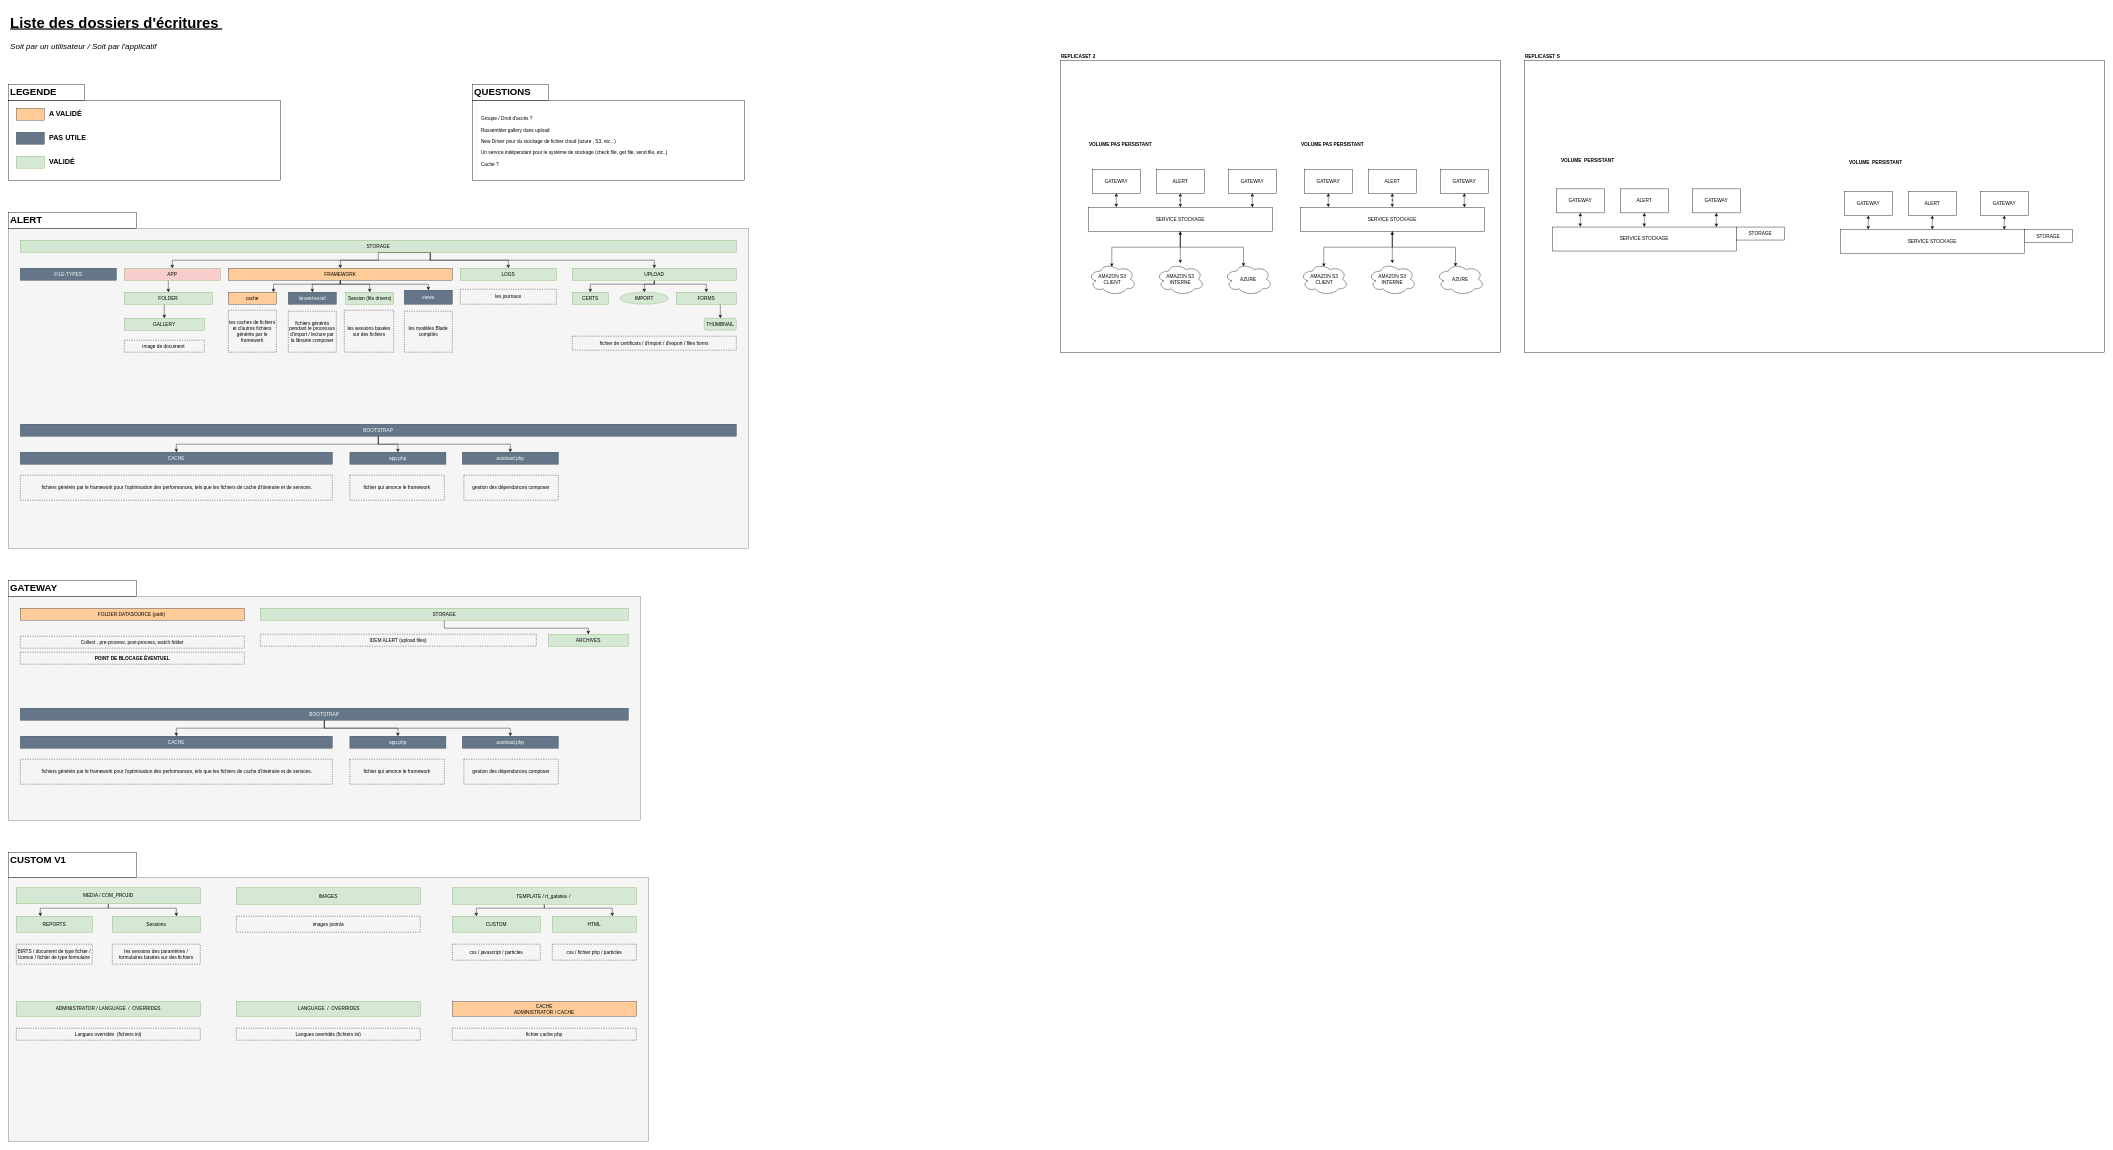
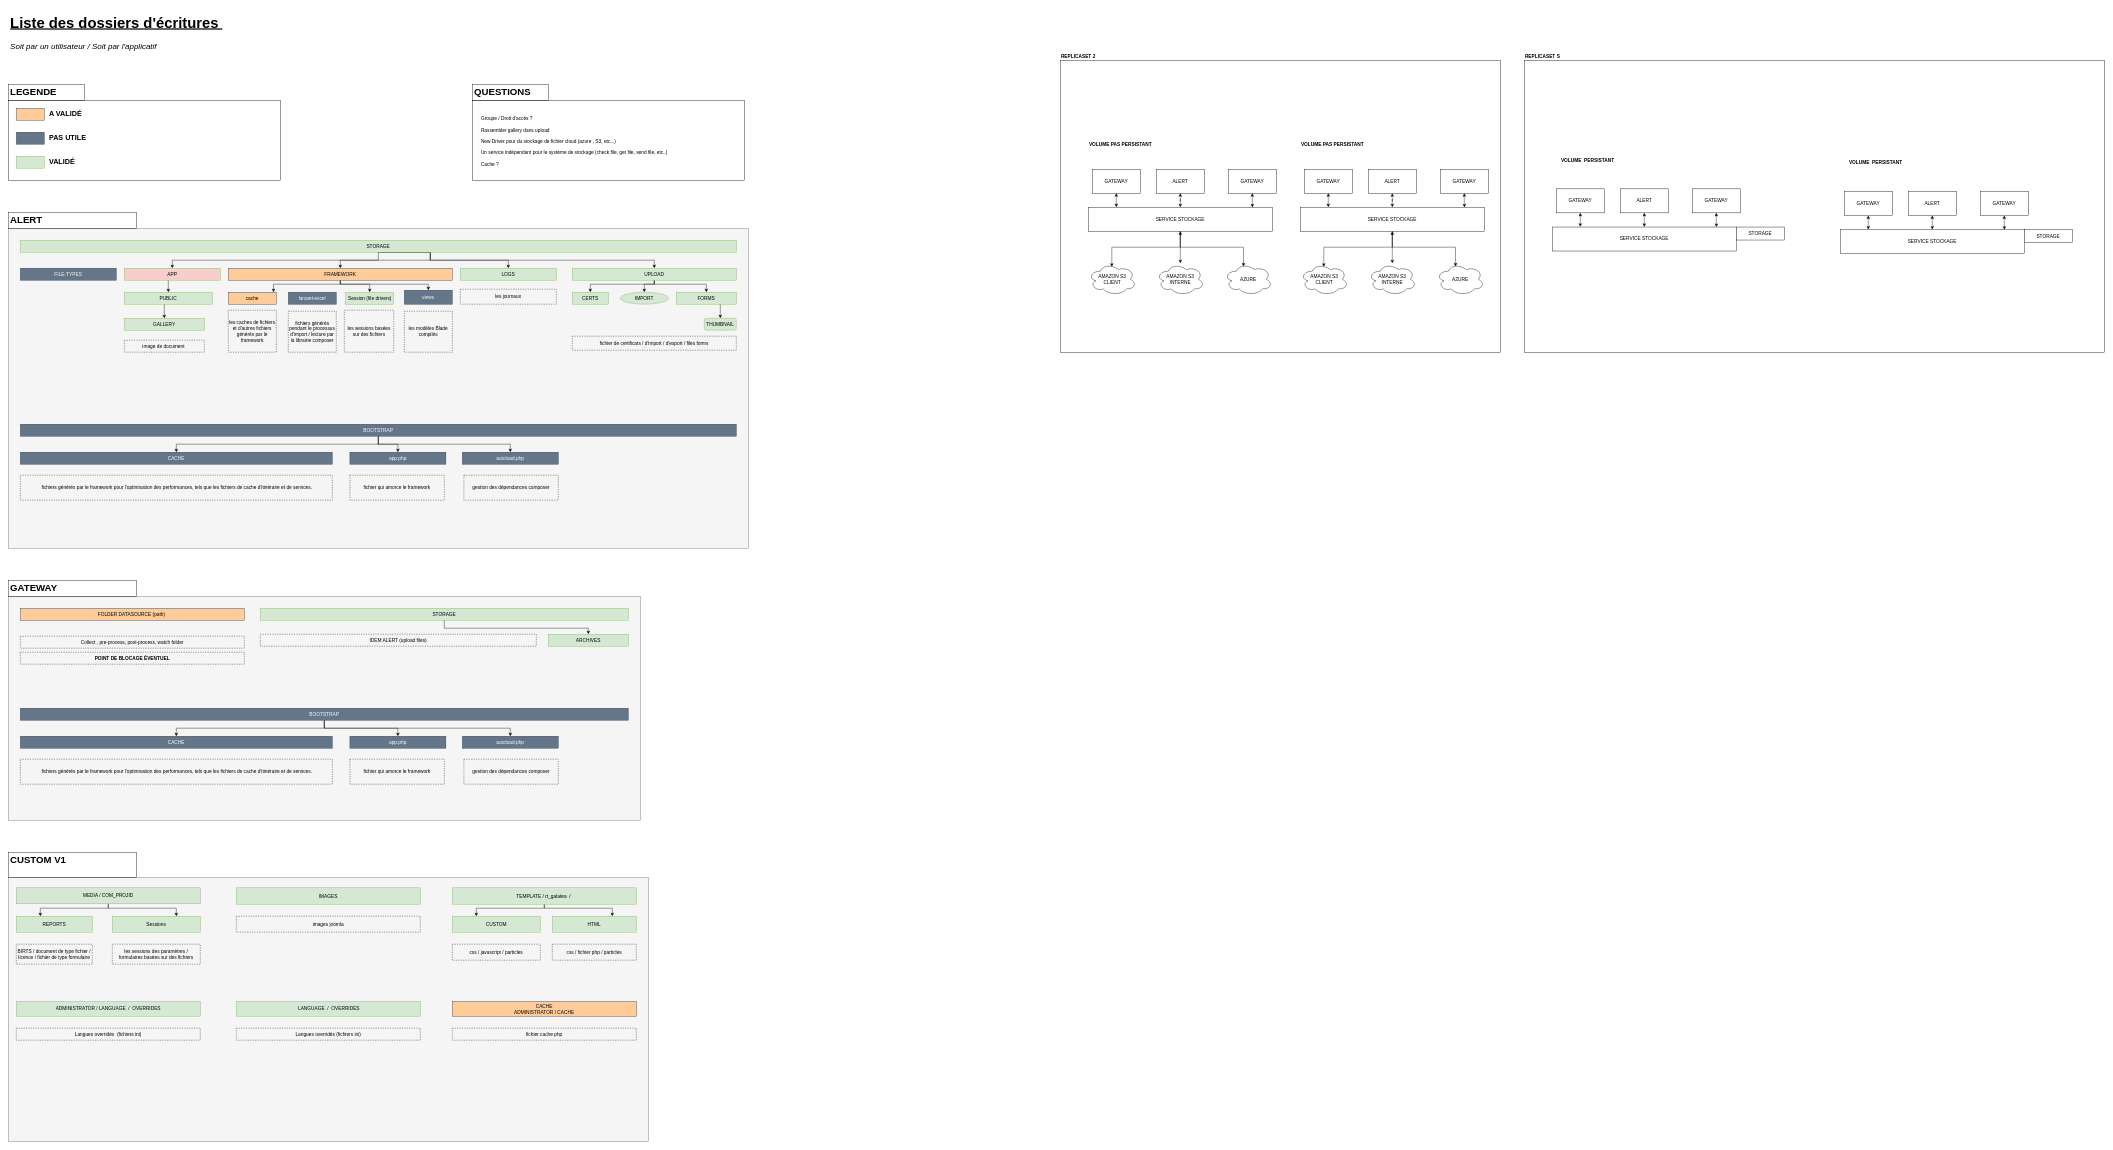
(312, 289) -> none
(168, 298) -> (168, 298)
